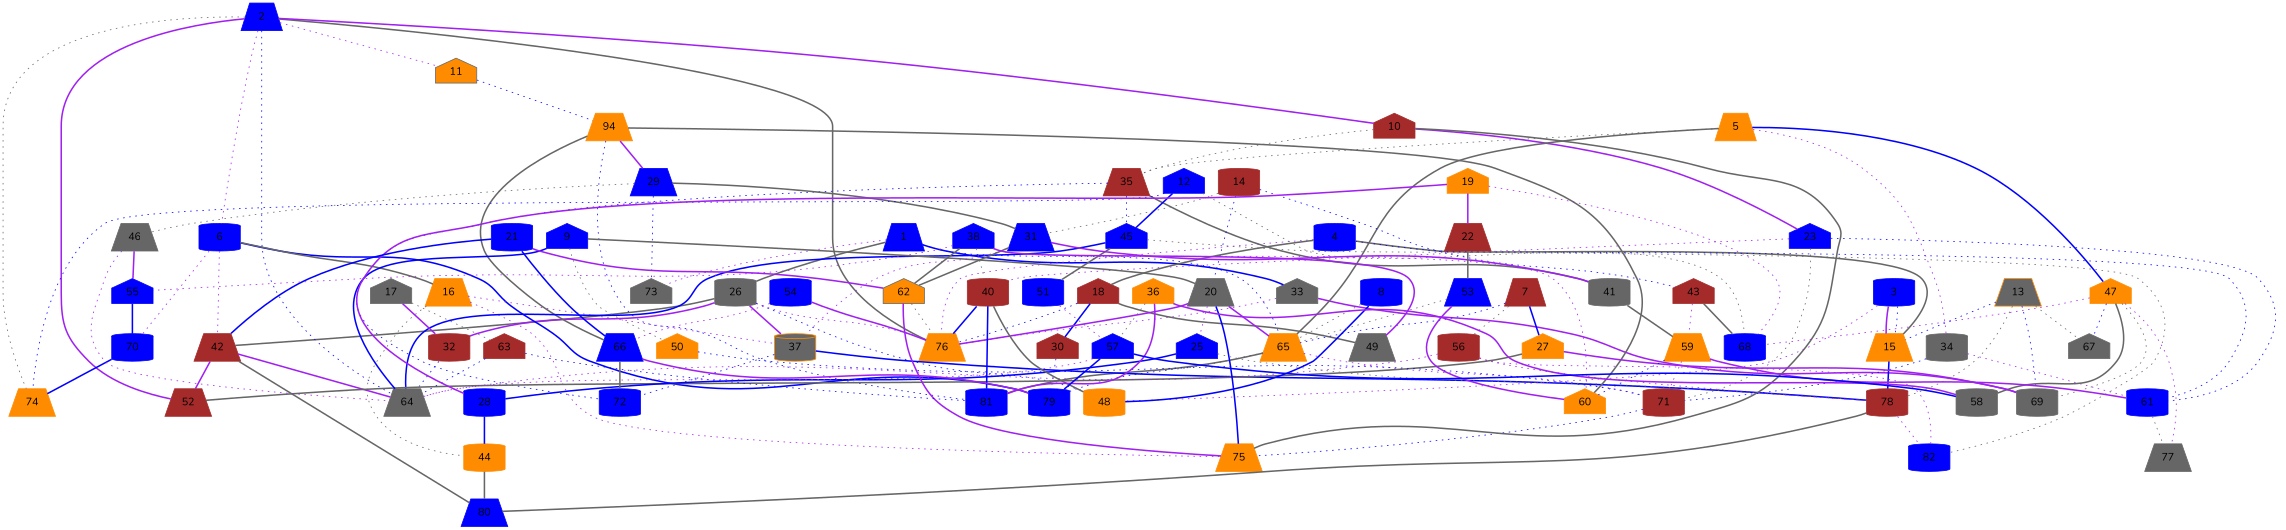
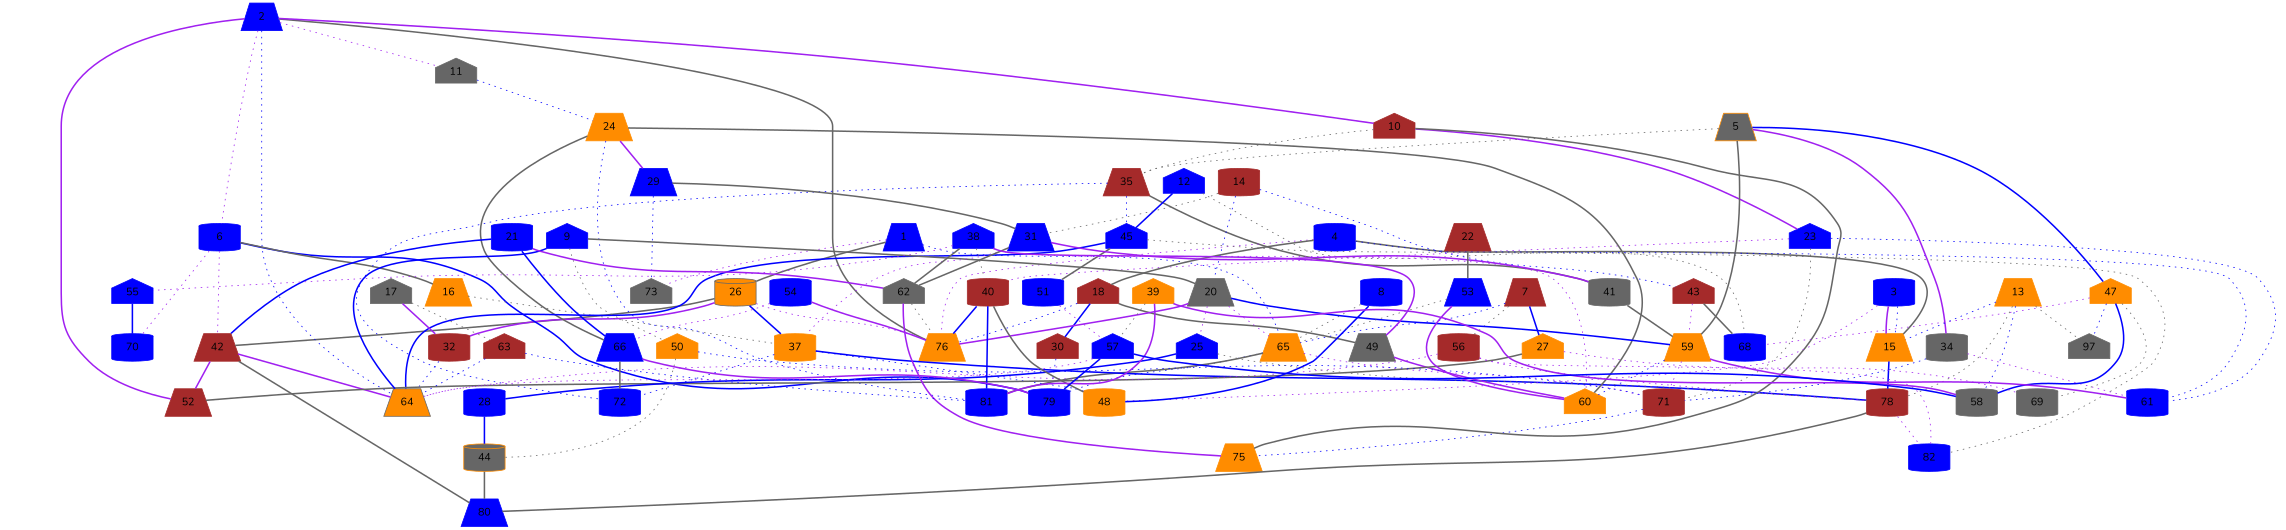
(456, 72) -> (456, 72)
(609, 127) -> (609, 127)
(1736, 127) -> (1736, 127)
(1469, 158) -> (1736, 247)
(1468, 182) -> none
(1890, 192) -> (1890, 192)
(135, 237) -> none
(735, 292) -> (735, 292)
(904, 292) -> (904, 292)
(1153, 292) -> (1153, 292)
(1297, 292) -> none
(2018, 292) -> (2018, 292)
(621, 320) -> (621, 320)
(765, 320) -> (765, 320)
(1249, 321) -> (1249, 321)
(795, 347) -> (795, 347)
(2031, 347) -> (2004, 349)
(2089, 347) -> (2089, 347)
(1228, 350) -> (1494, 327)
(883, 353) -> (950, 370)
(1791, 368) -> (1848, 368)
none -> (1479, 380)
(2090, 381) -> (2090, 381)
(32, 403) -> none
(407, 403) -> (407, 403)
(371, 406) -> (611, 438)
(819, 444) -> none
(484, 458) -> (484, 458)
(2168, 458) -> none
